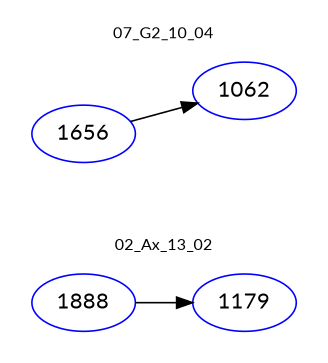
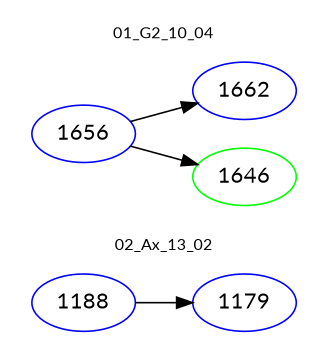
(164, 34) -> (164, 34)
(245, 91) -> (245, 91)
none -> (245, 177)
(84, 303) -> (84, 303)
